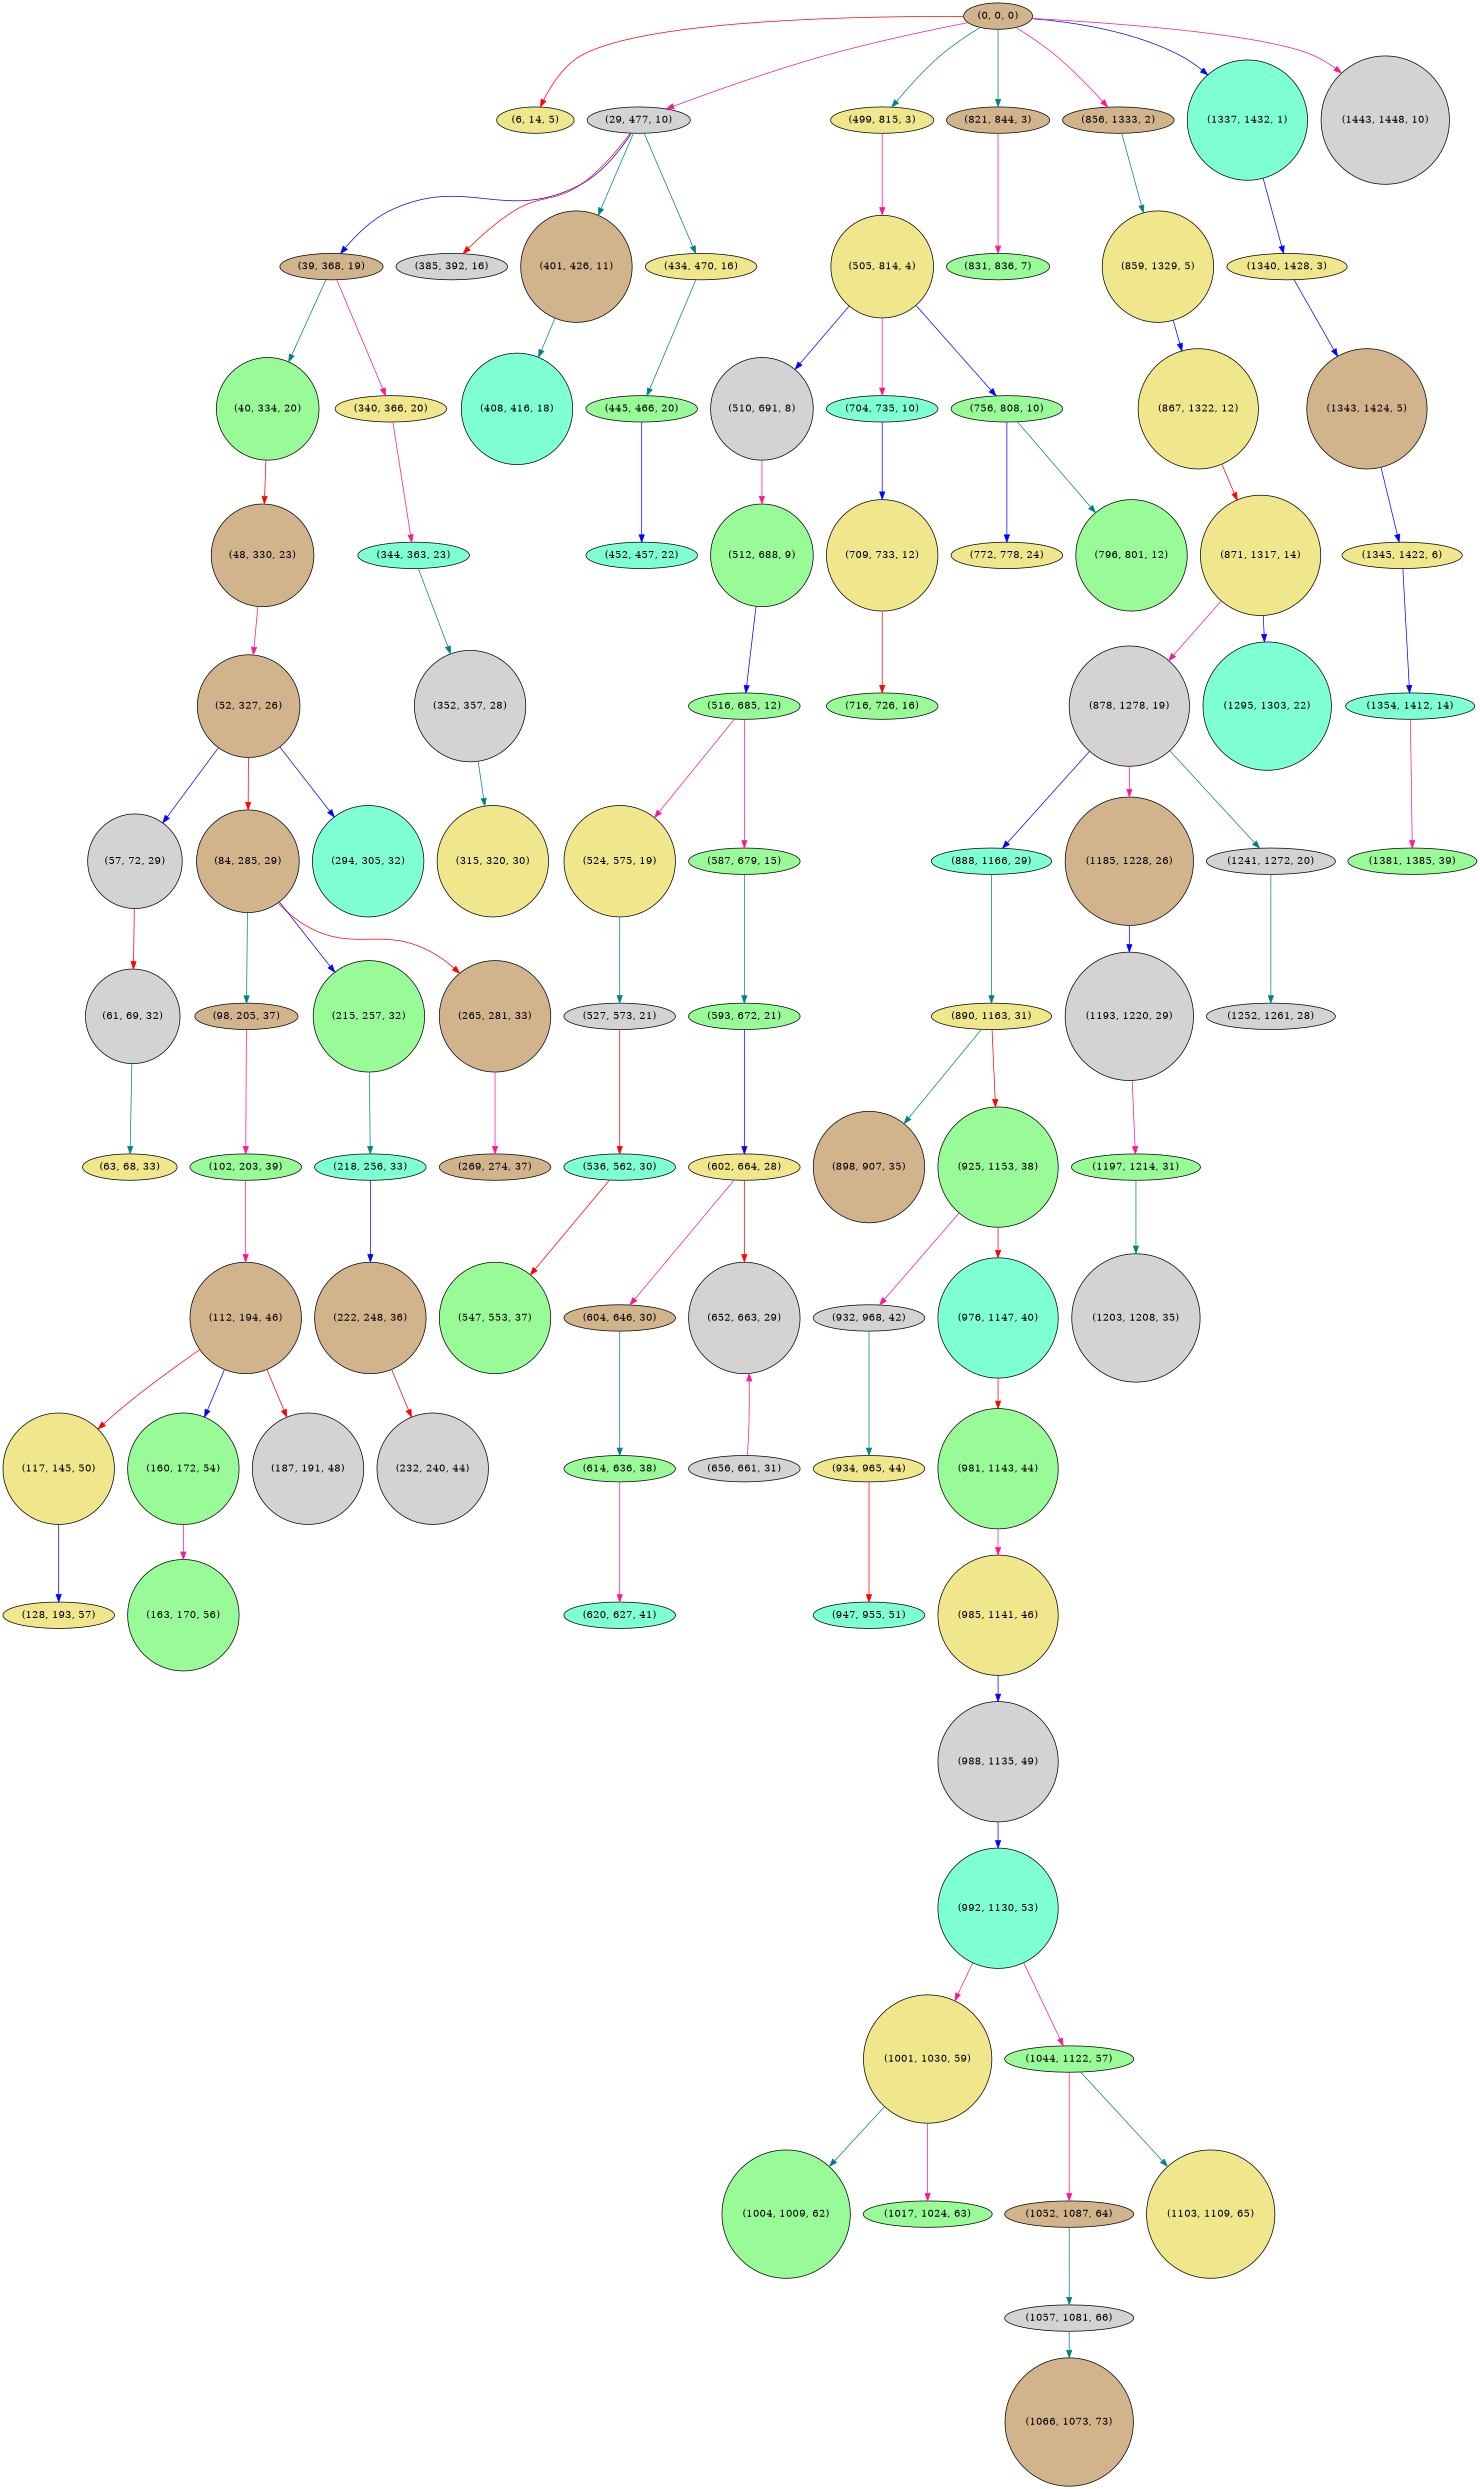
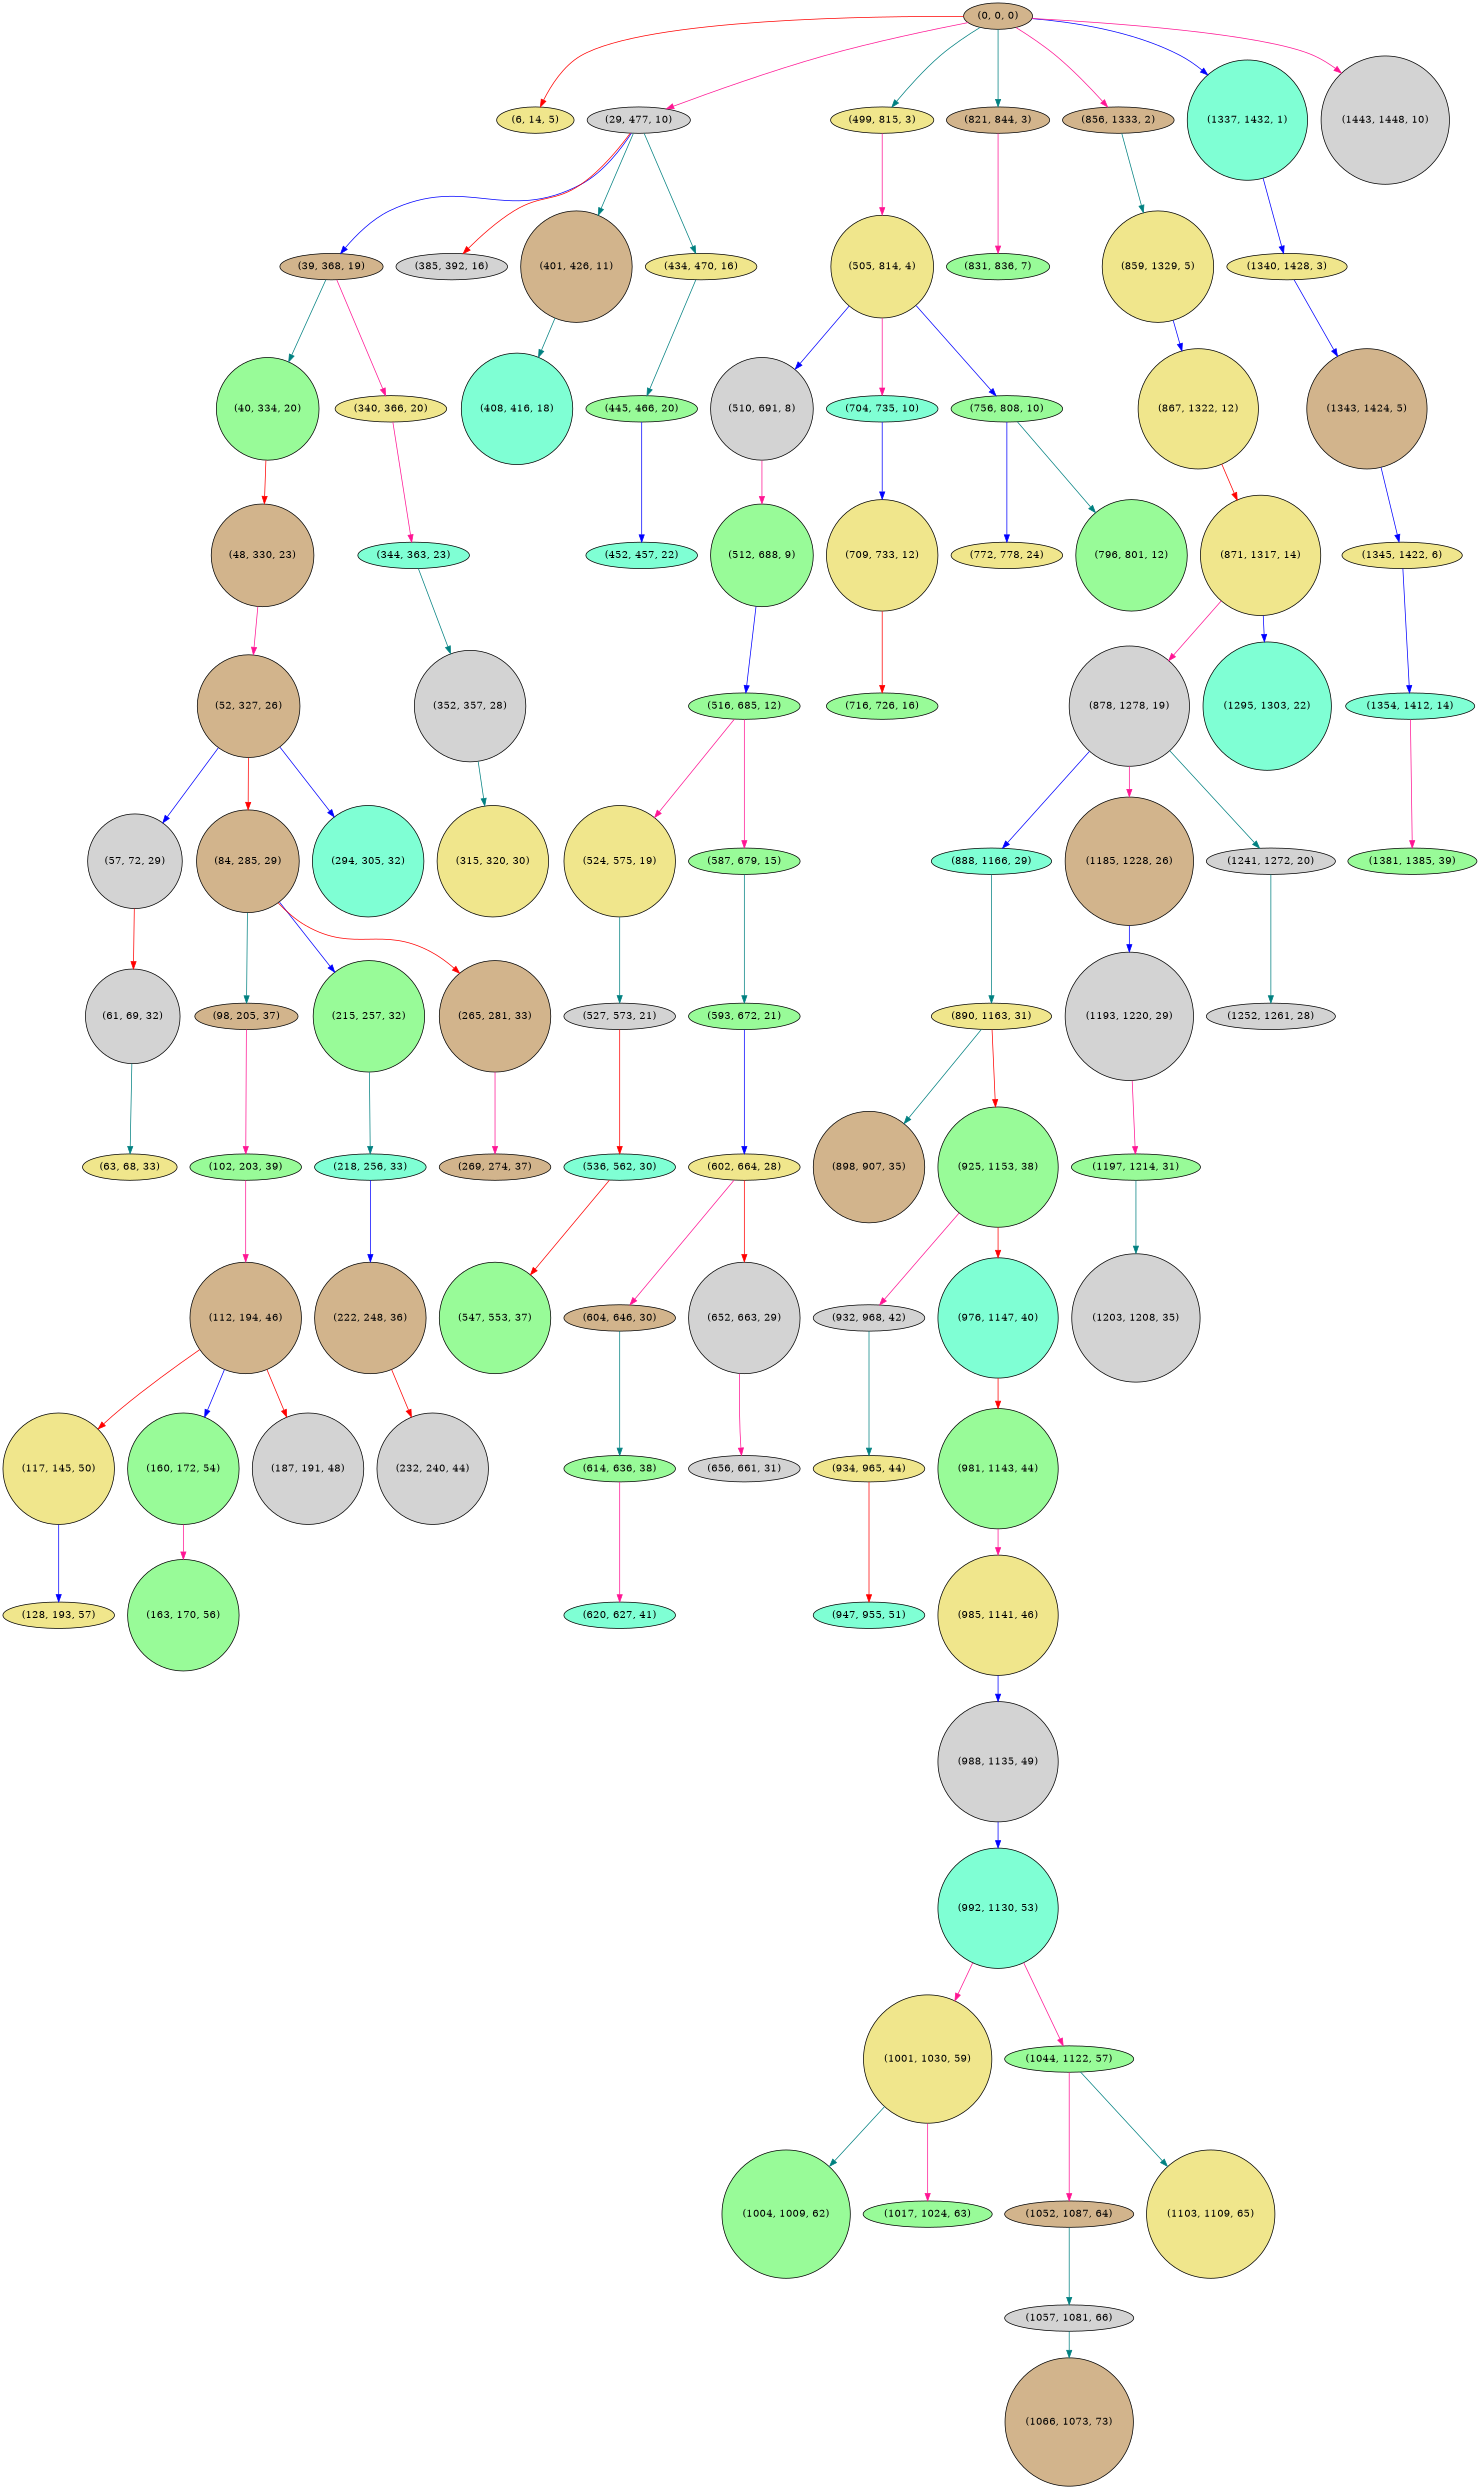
(749, 1418) -> (740, 1411)
